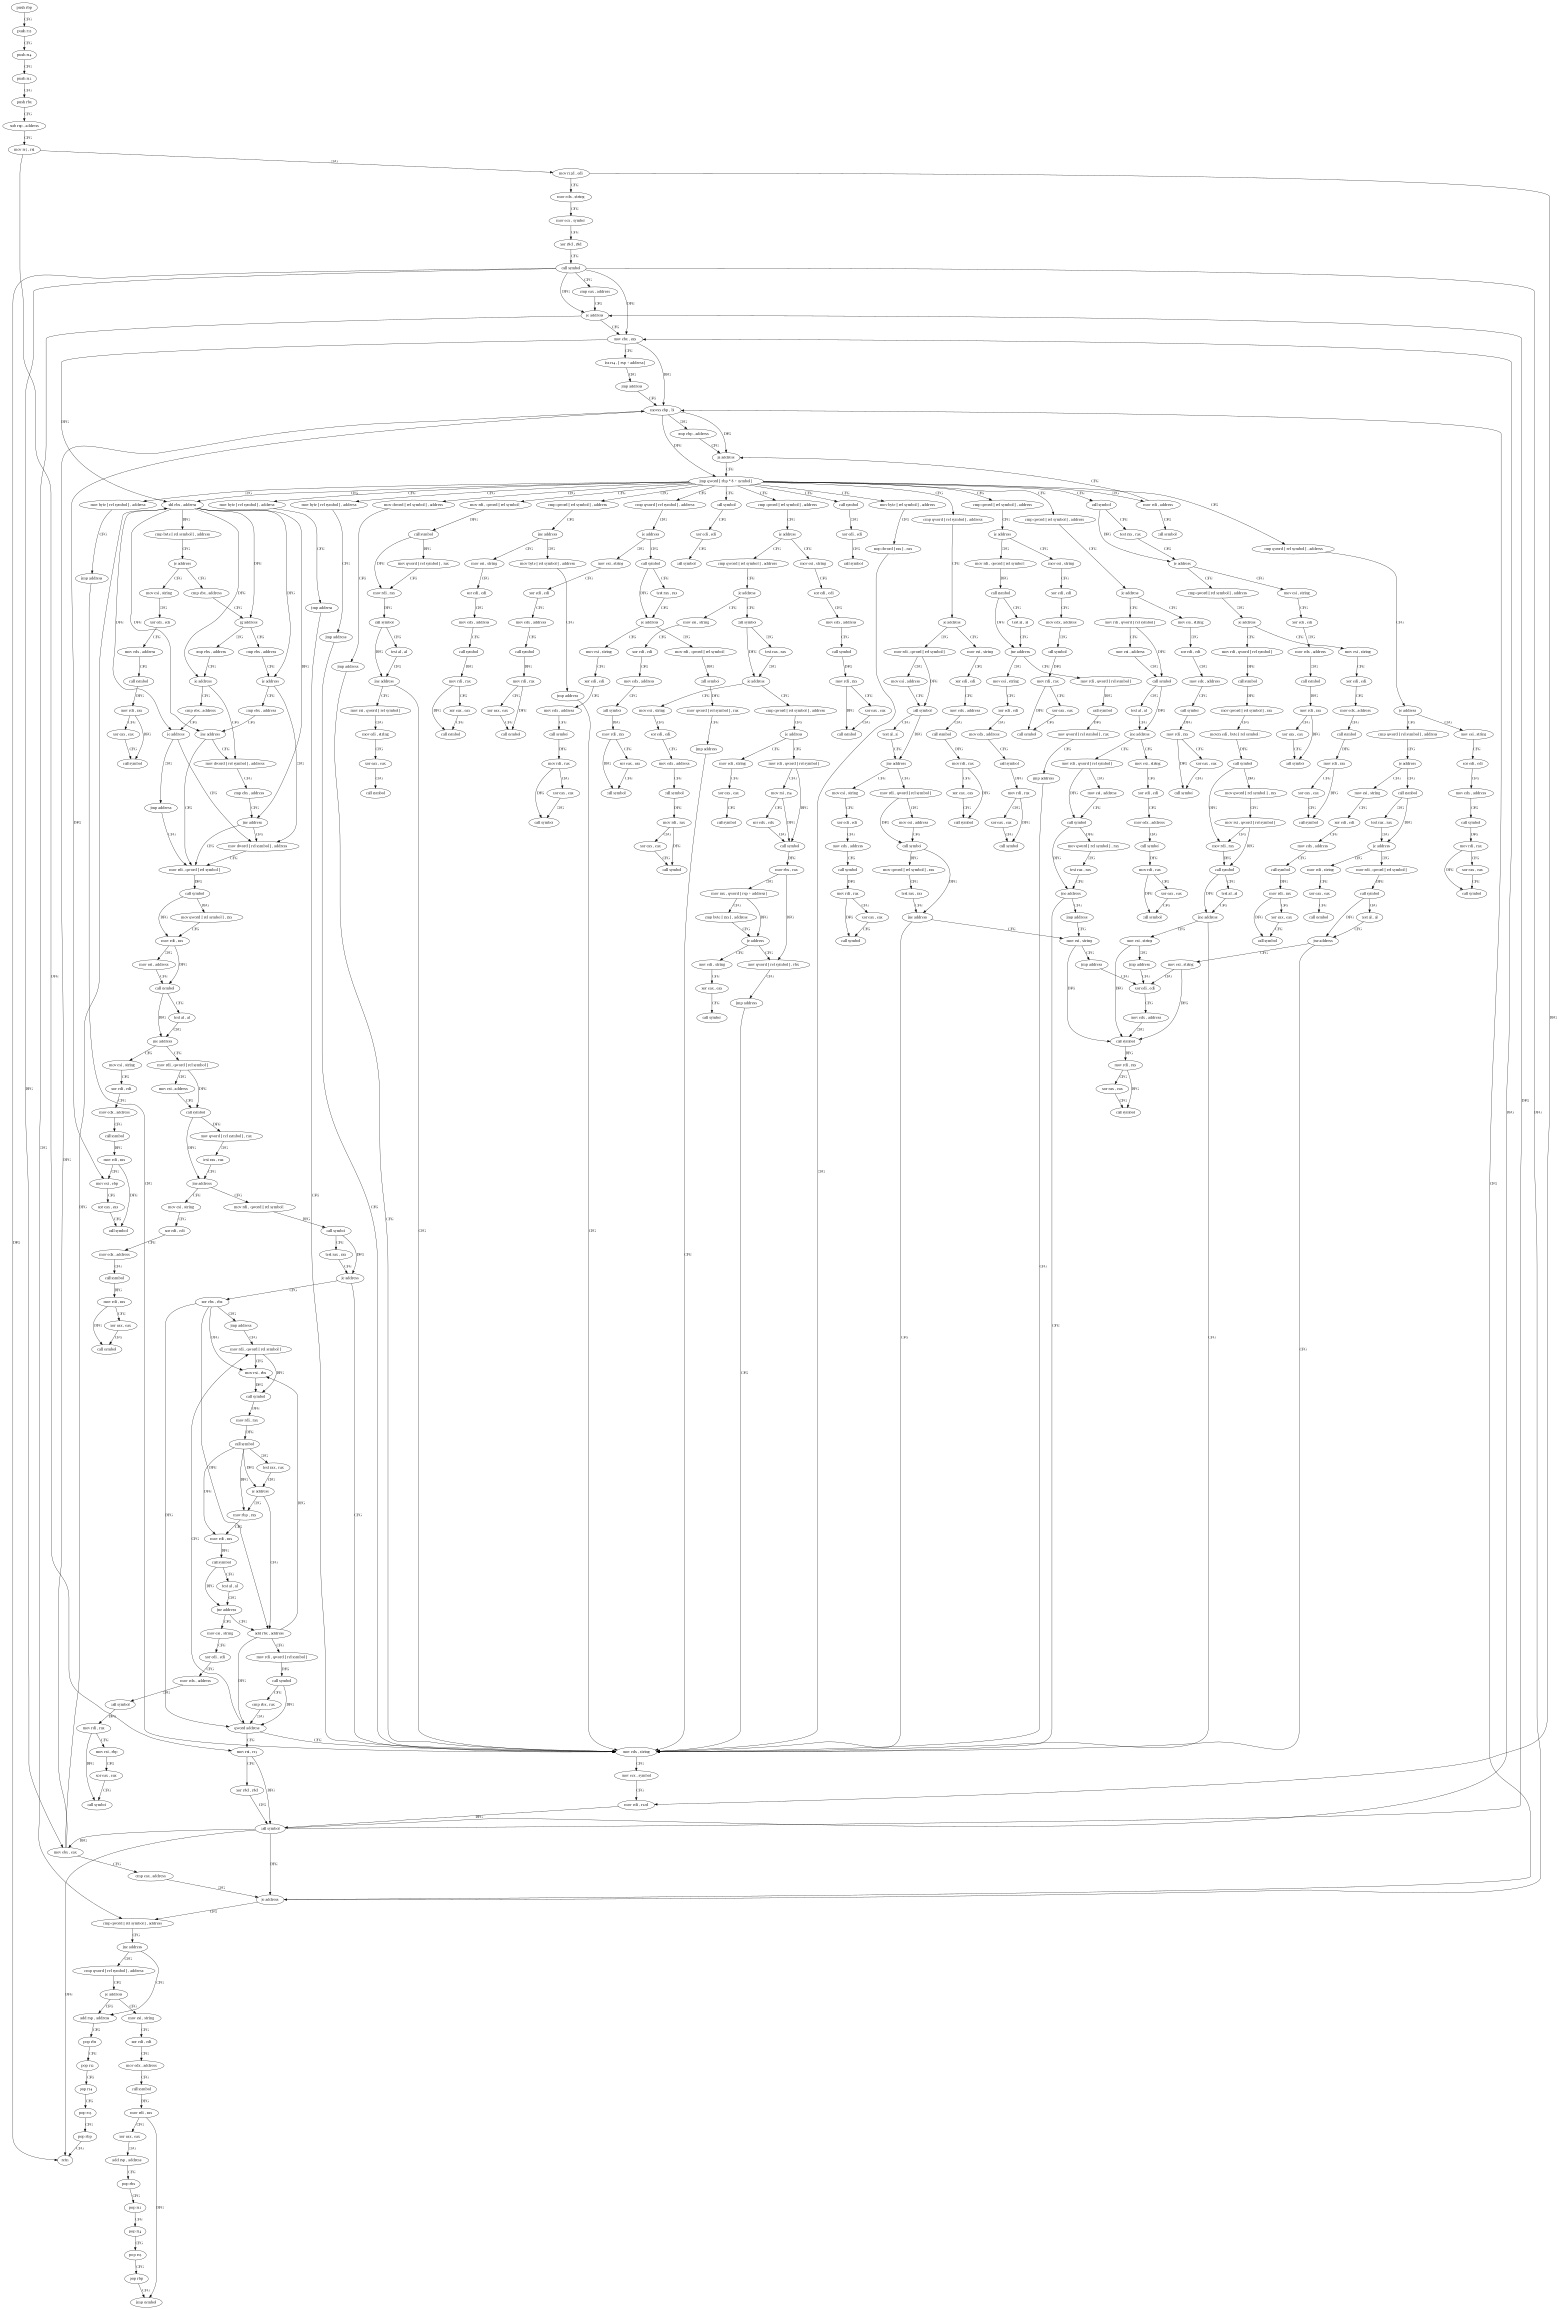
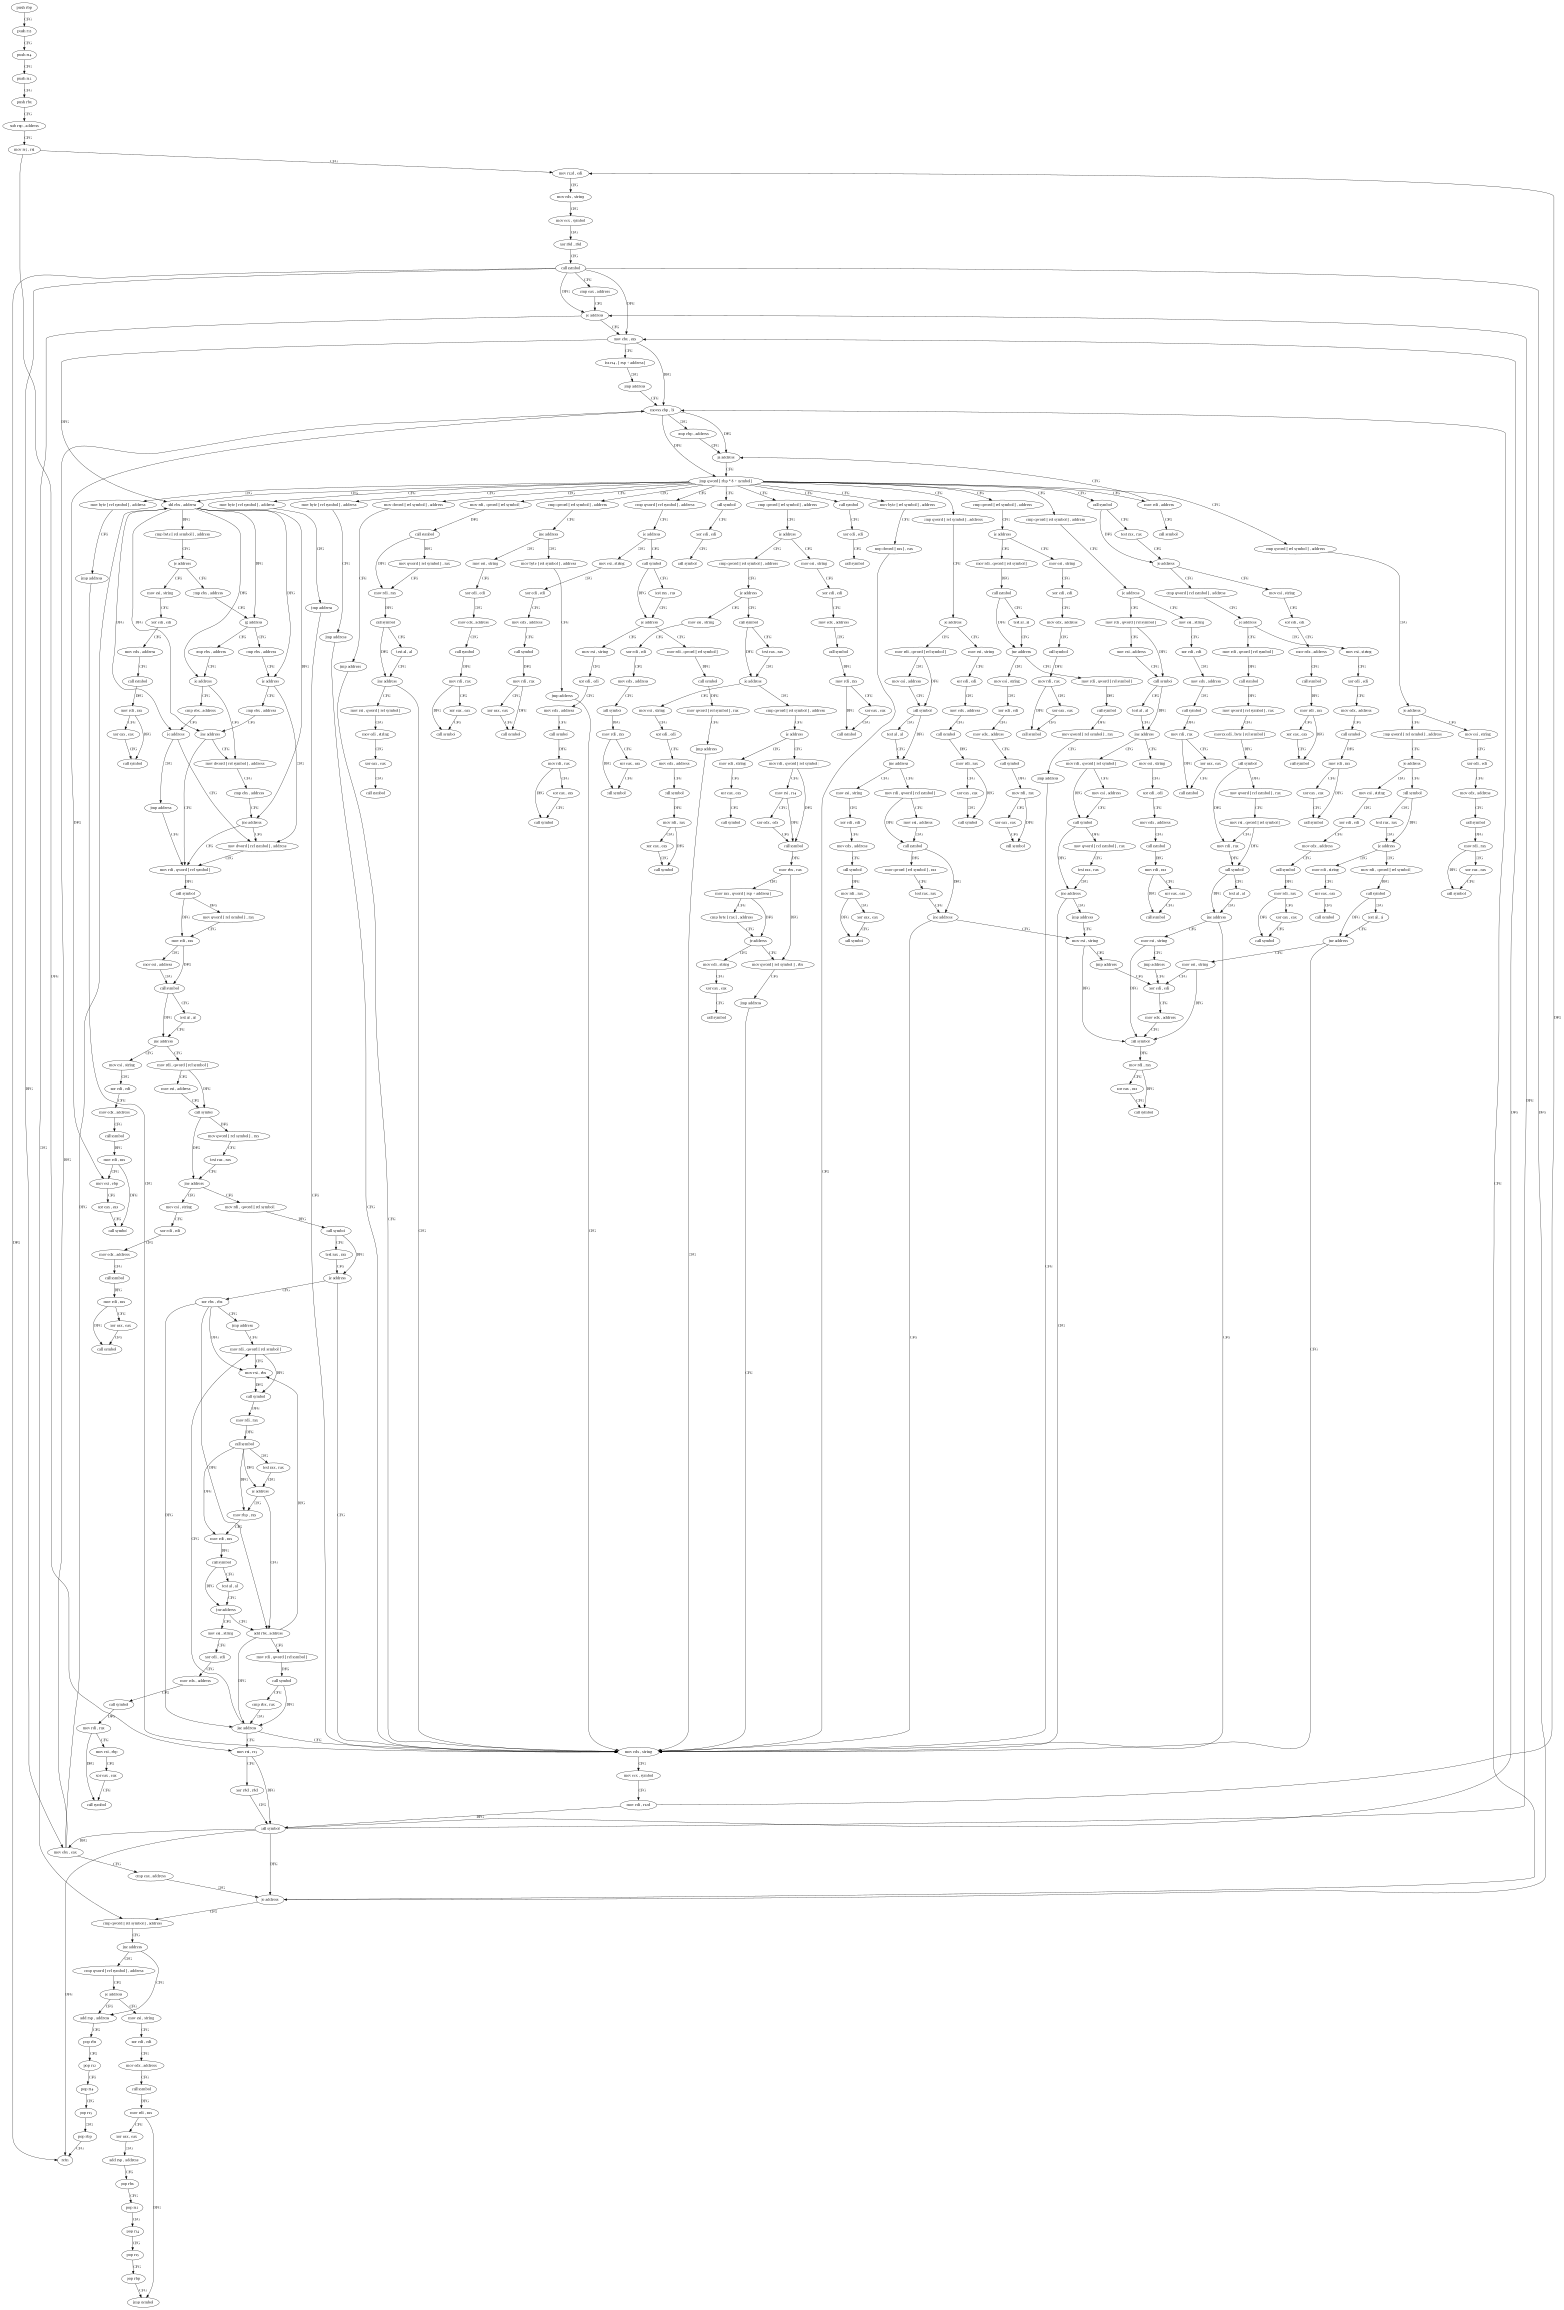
(1550, 932) -> (1554, 937)
(247, 1728) -> (247, 1728)
